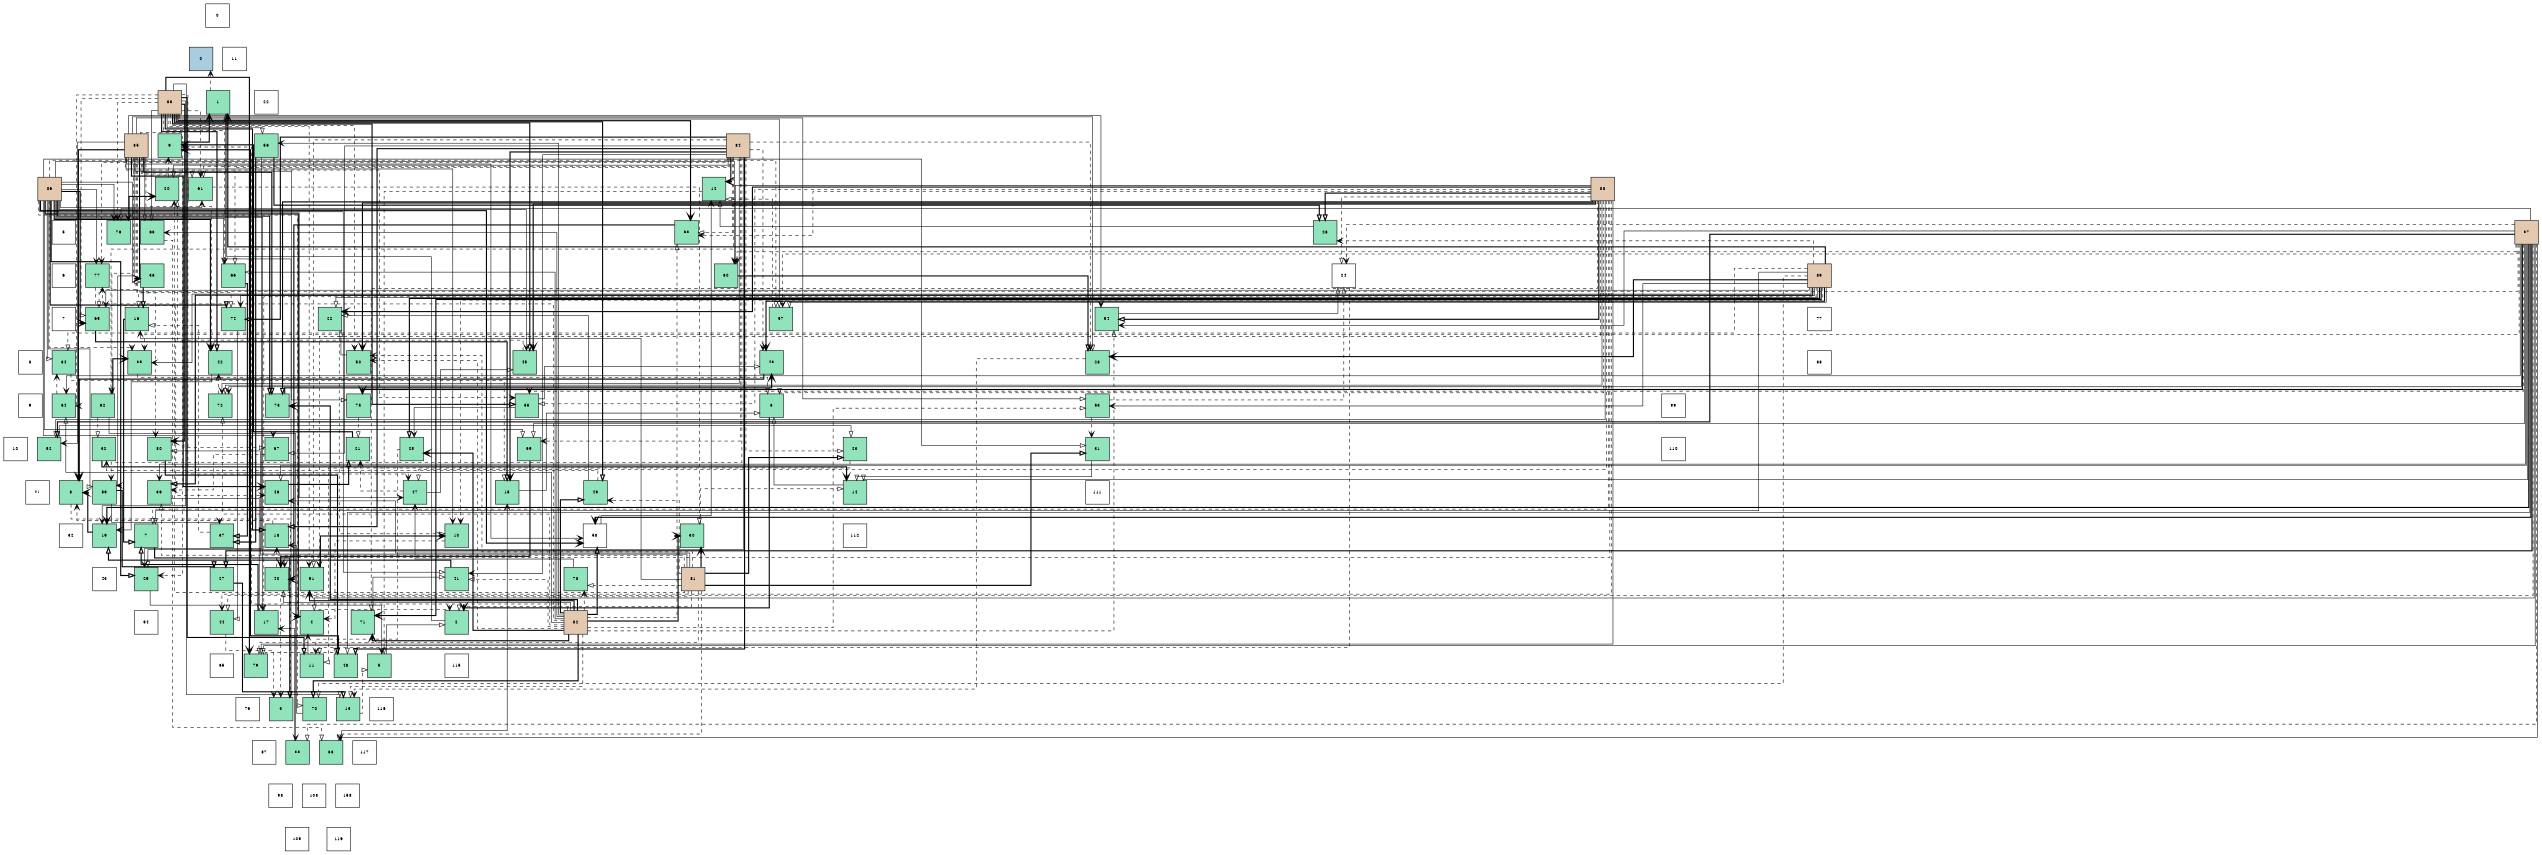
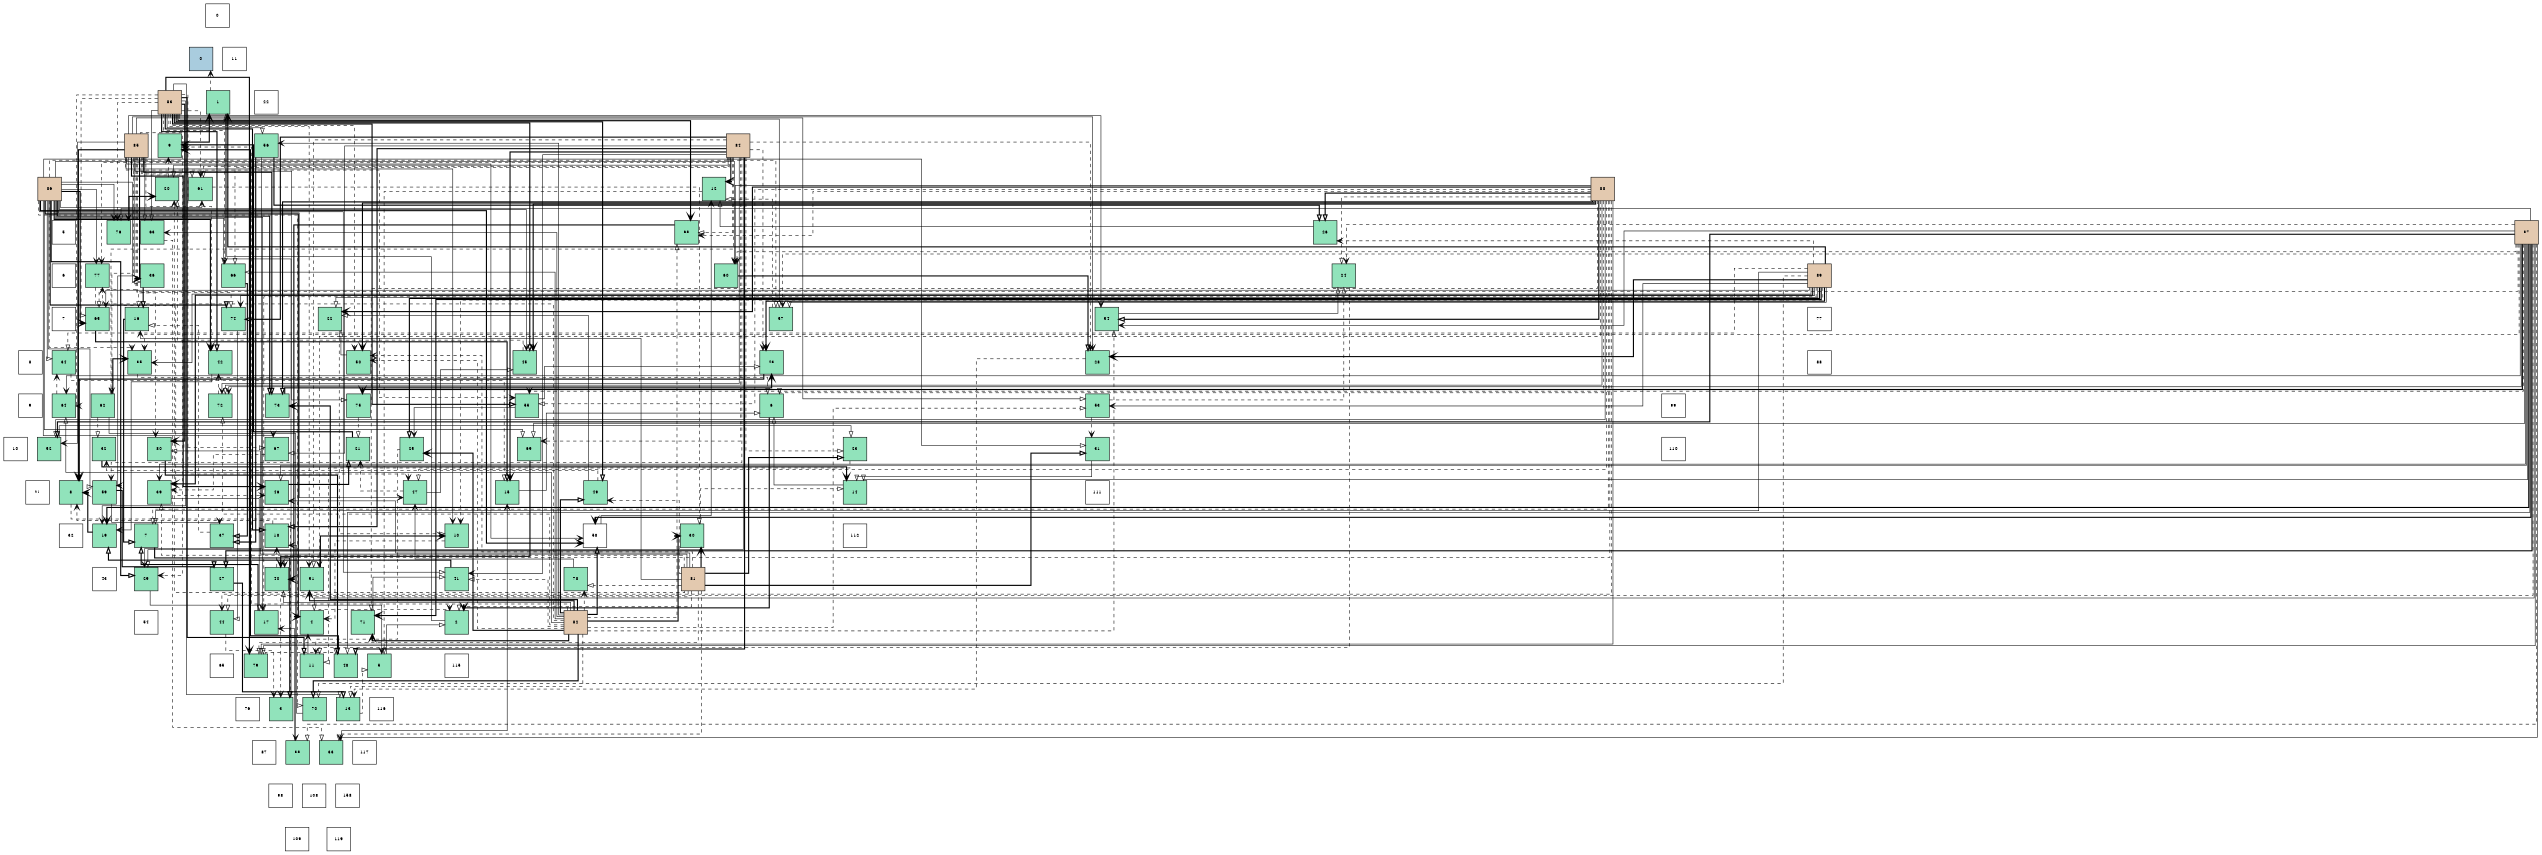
(718, 117) -> (718, 117)
(1344, 276) -> (1344, 276)
(904, 295) -> (904, 295)
